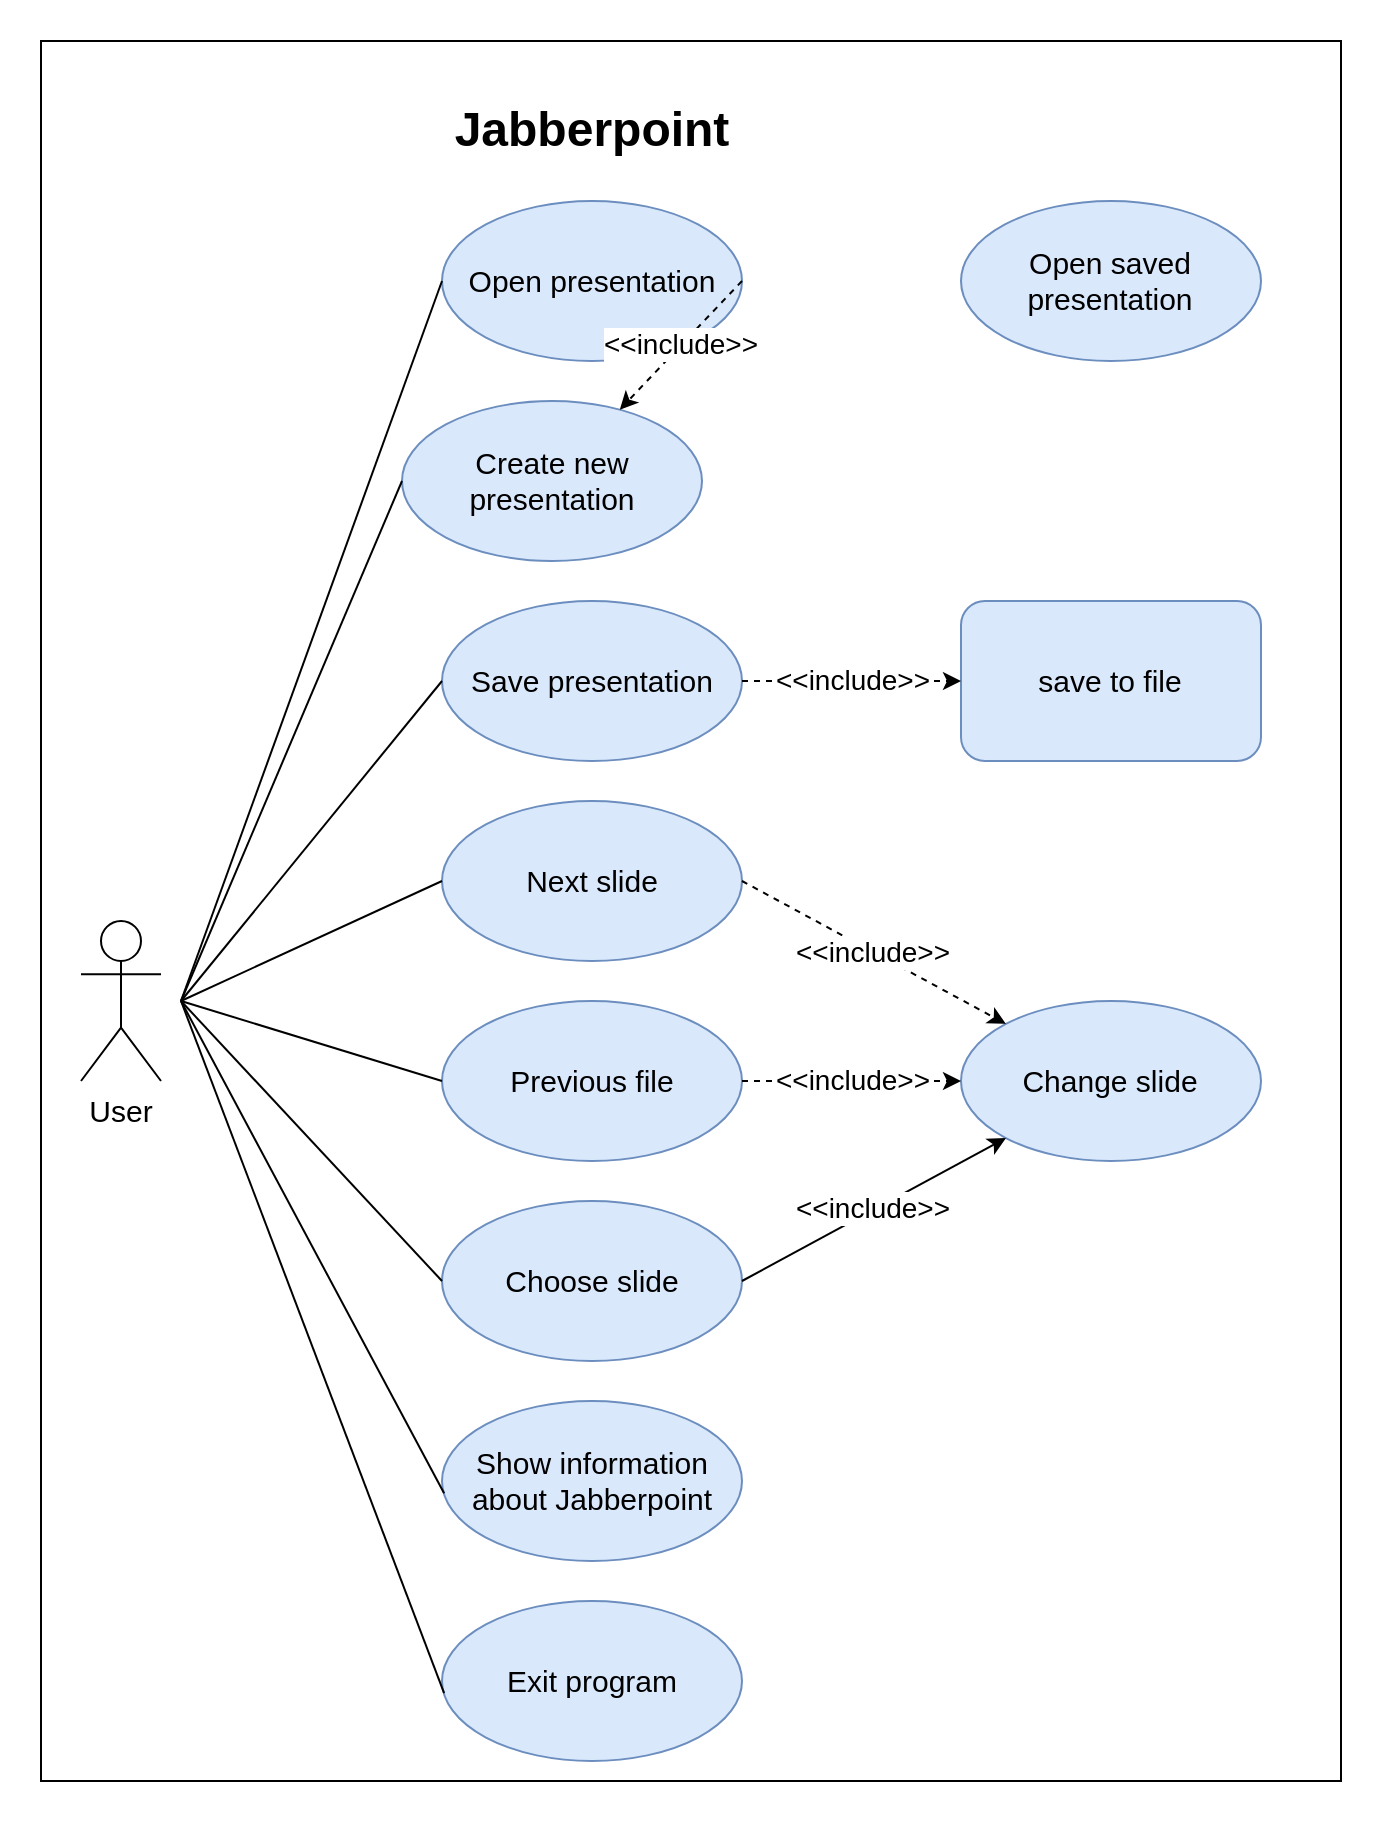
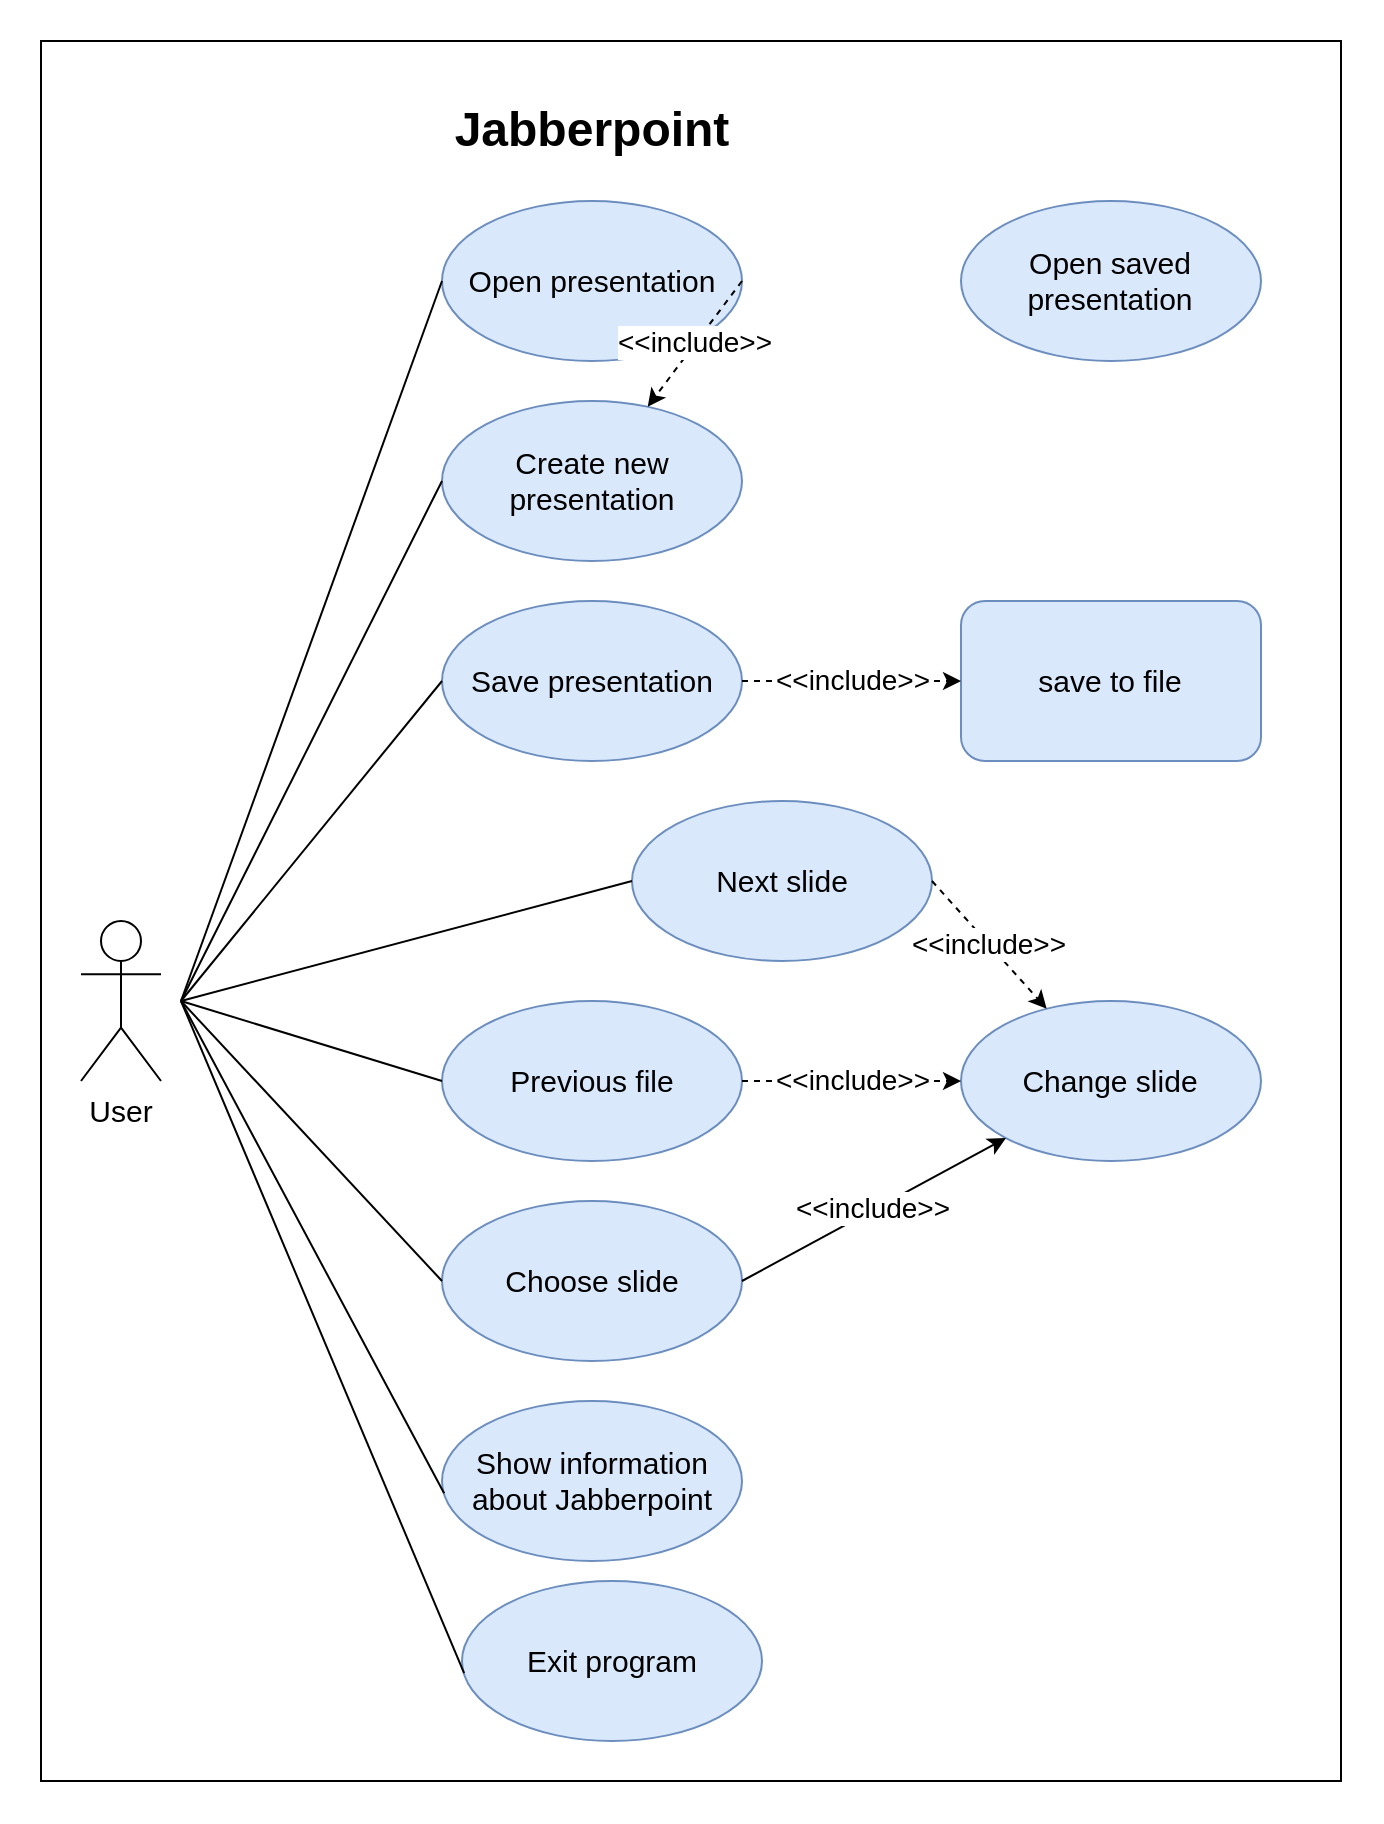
(552, 481) -> (592, 481)
(592, 881) -> (782, 881)
(592, 1681) -> (612, 1661)
